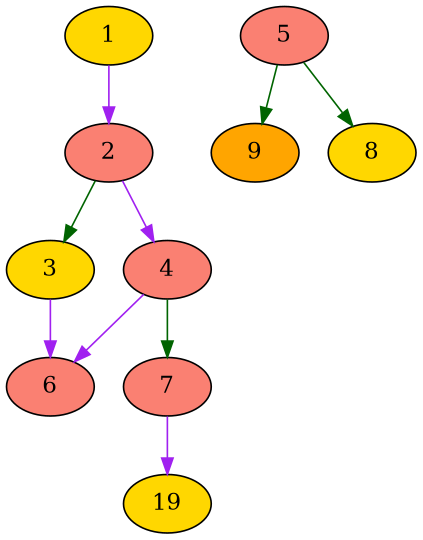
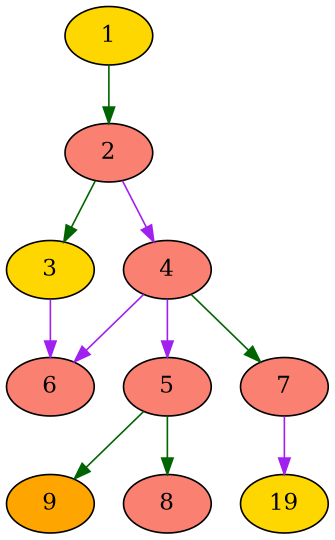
(109, 86) -> (109, 86)
(372, 153) -> (167, 504)
none -> (167, 320)
